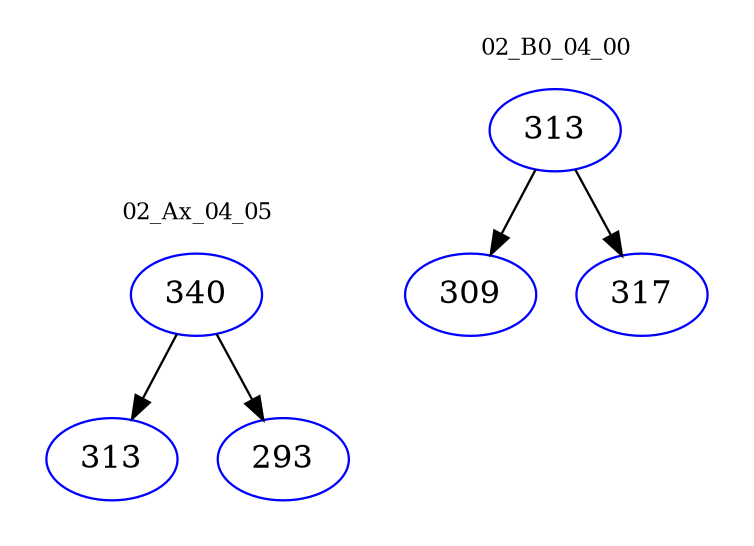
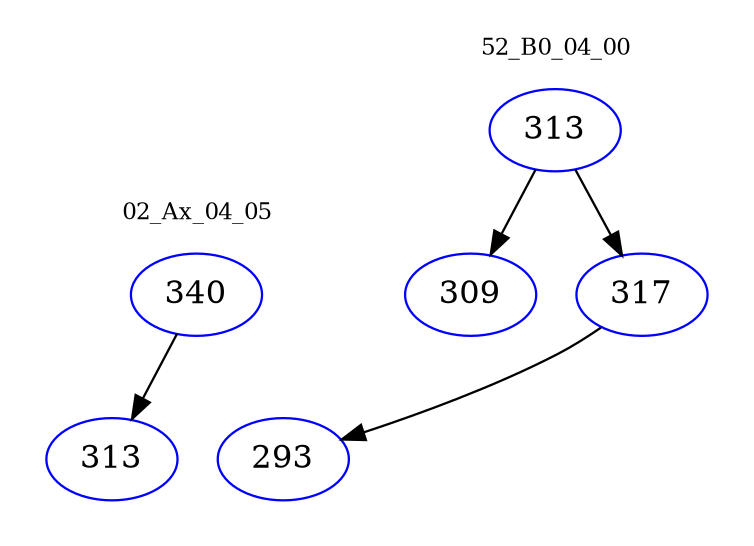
(556, 49) -> (556, 49)
(234, 367) -> (486, 387)
